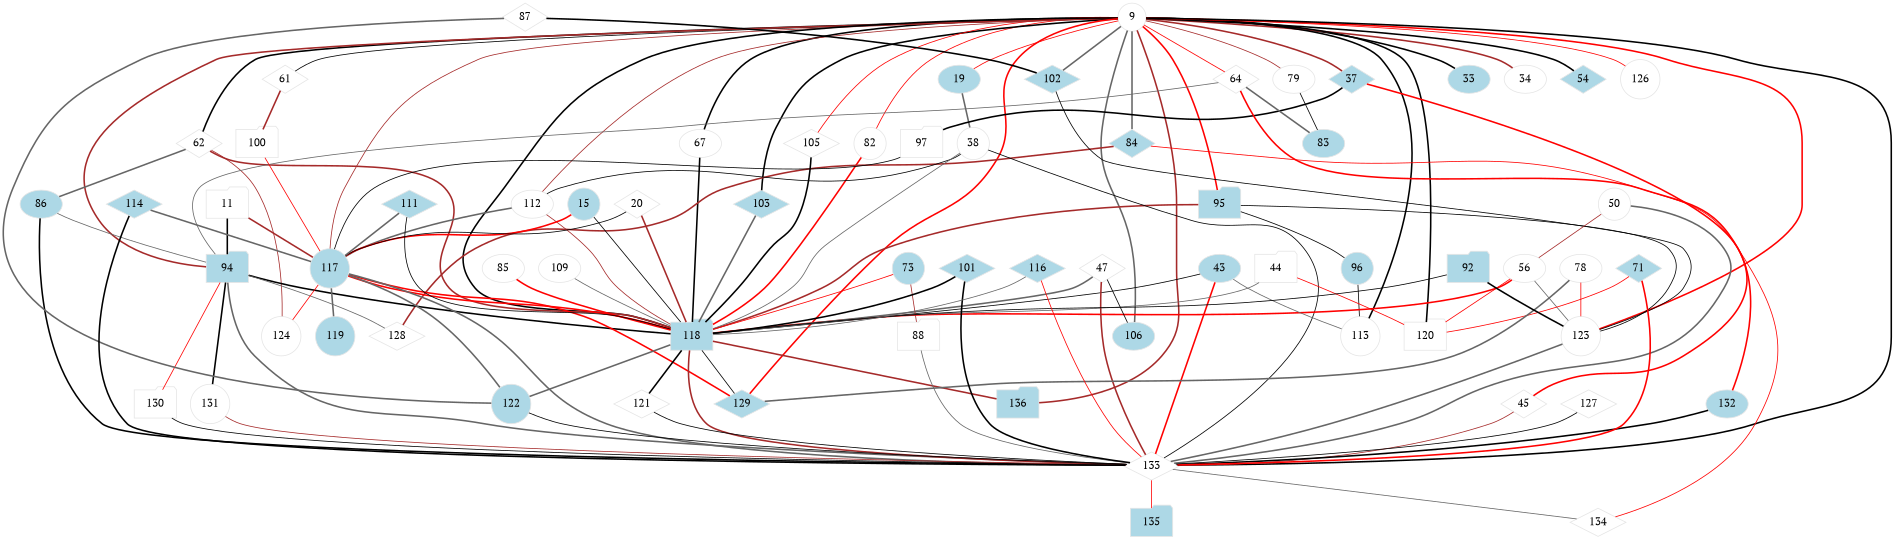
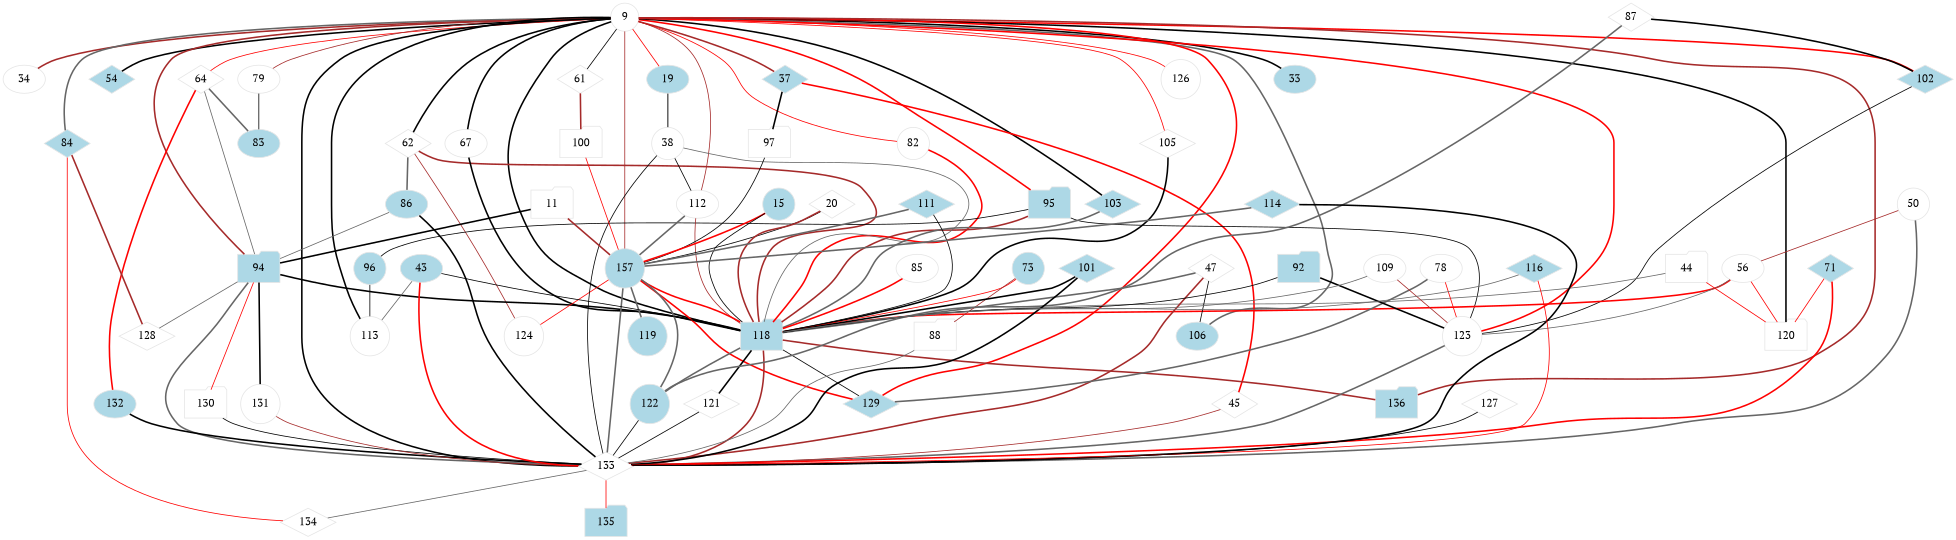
(1092, 48) -> (1470, 33)
(330, 268) -> (625, 268)
none -> (1422, 301)
